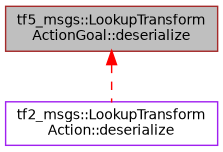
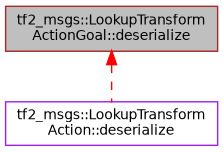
(112, 29) -> (112, 29)
